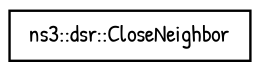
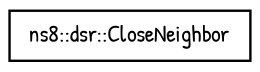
(130, 36) -> (130, 36)
